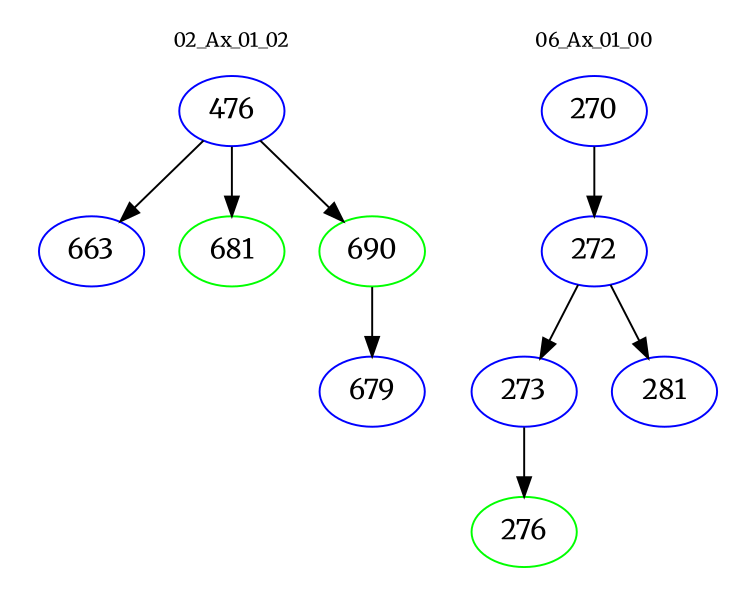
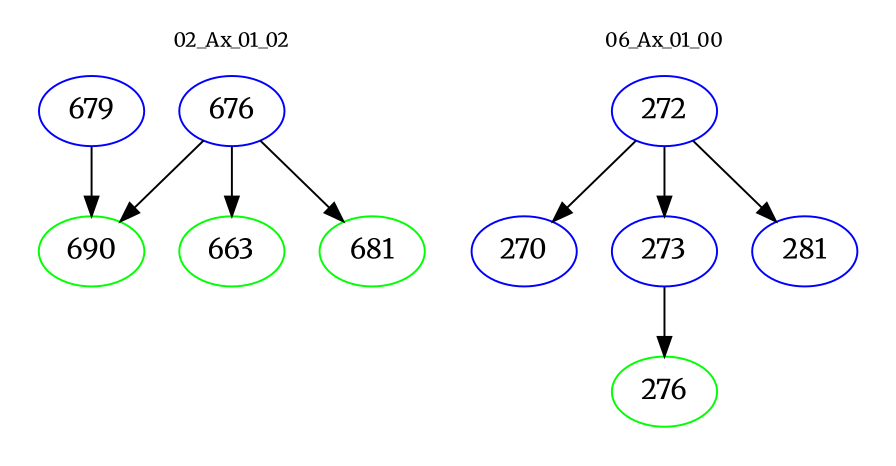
(232, 111) -> (232, 111)
(594, 172) -> (602, 174)
(92, 251) -> (232, 251)
(372, 312) -> (92, 172)
